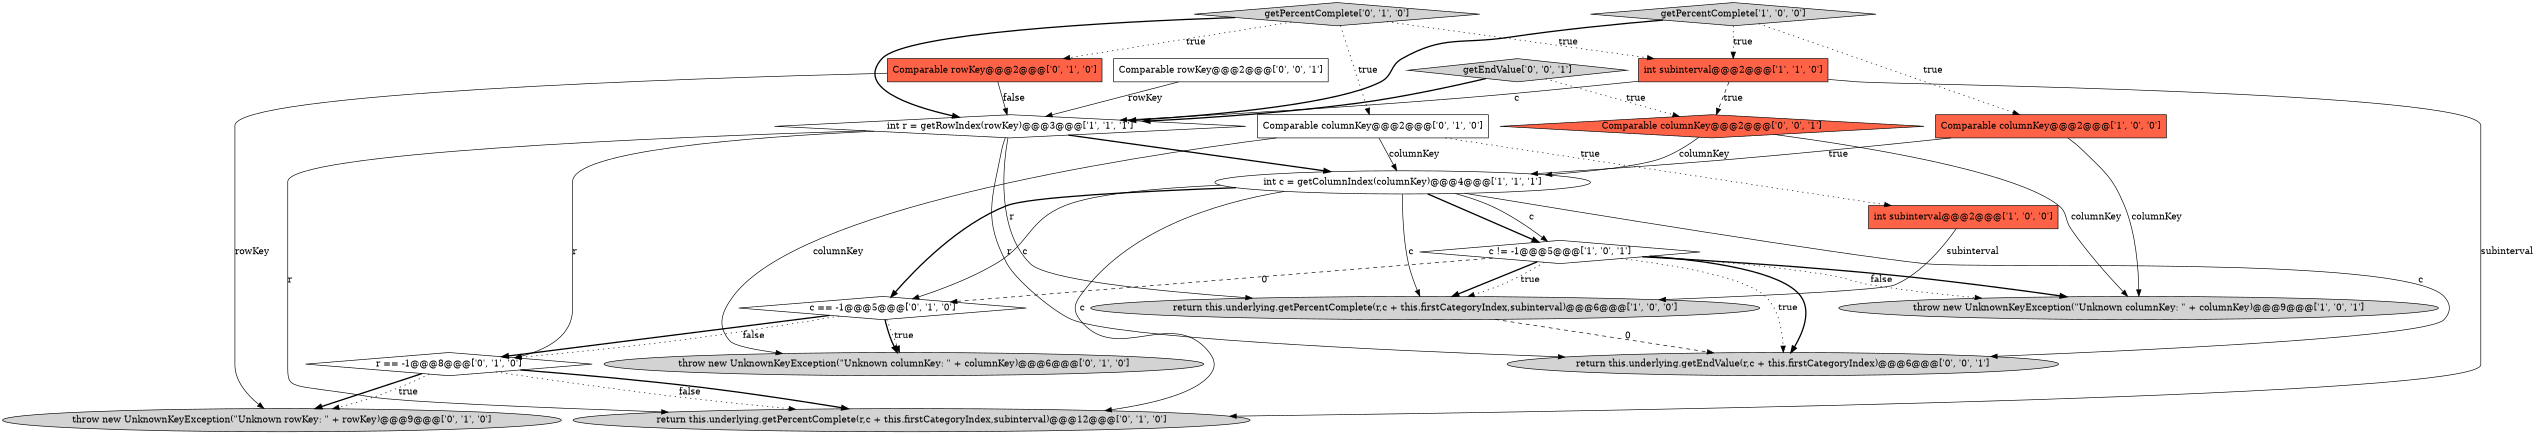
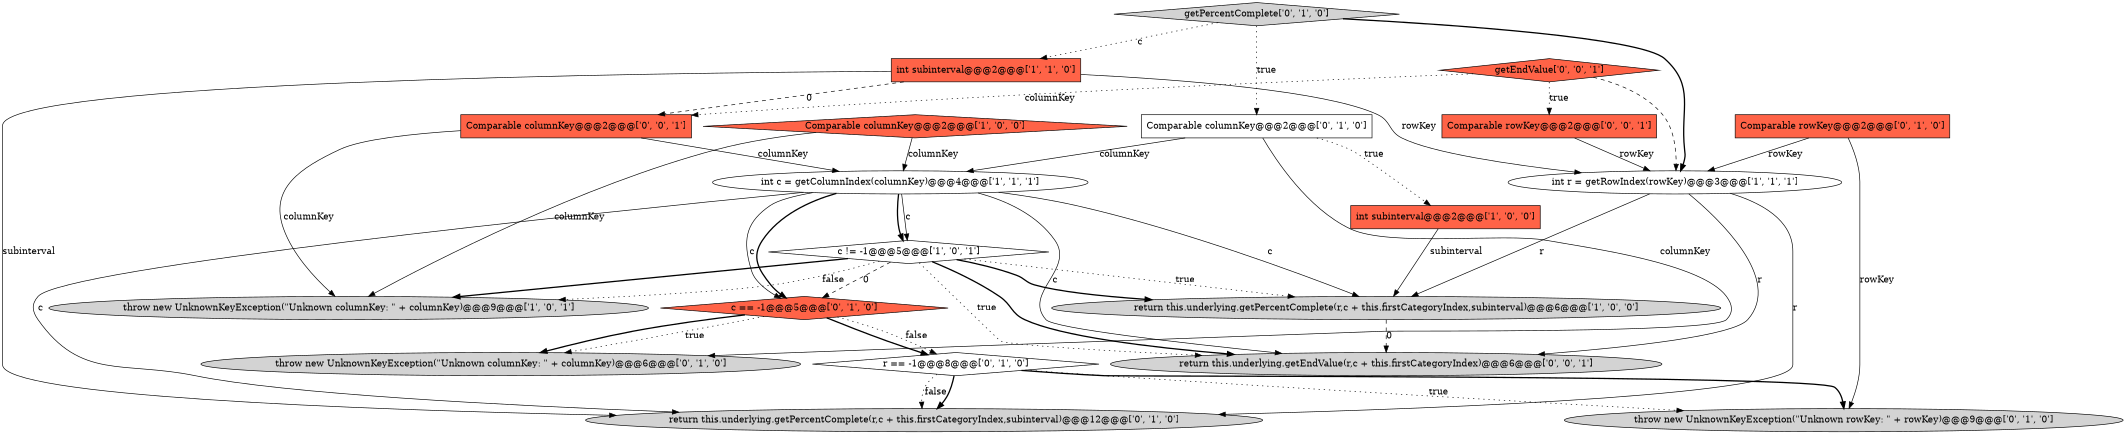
(1733, 14) -> none
(1181, 40) -> none
(1569, 42) -> (1140, 42)
(1221, 70) -> (1549, 126)
(1517, 70) -> (1549, 70)
none -> (1549, 95)
(1014, 98) -> (1786, 154)
(1517, 98) -> (1419, 126)
(1636, 98) -> (1050, 98)
(1734, 98) -> (809, 98)
(1378, 100) -> (1653, 105)
(1010, 126) -> (1675, 182)
(1712, 126) -> (576, 126)
(2051, 126) -> (915, 126)
(1202, 154) -> none
(1839, 154) -> (933, 154)
(619, 157) -> none
(883, 308) -> (804, 308)
